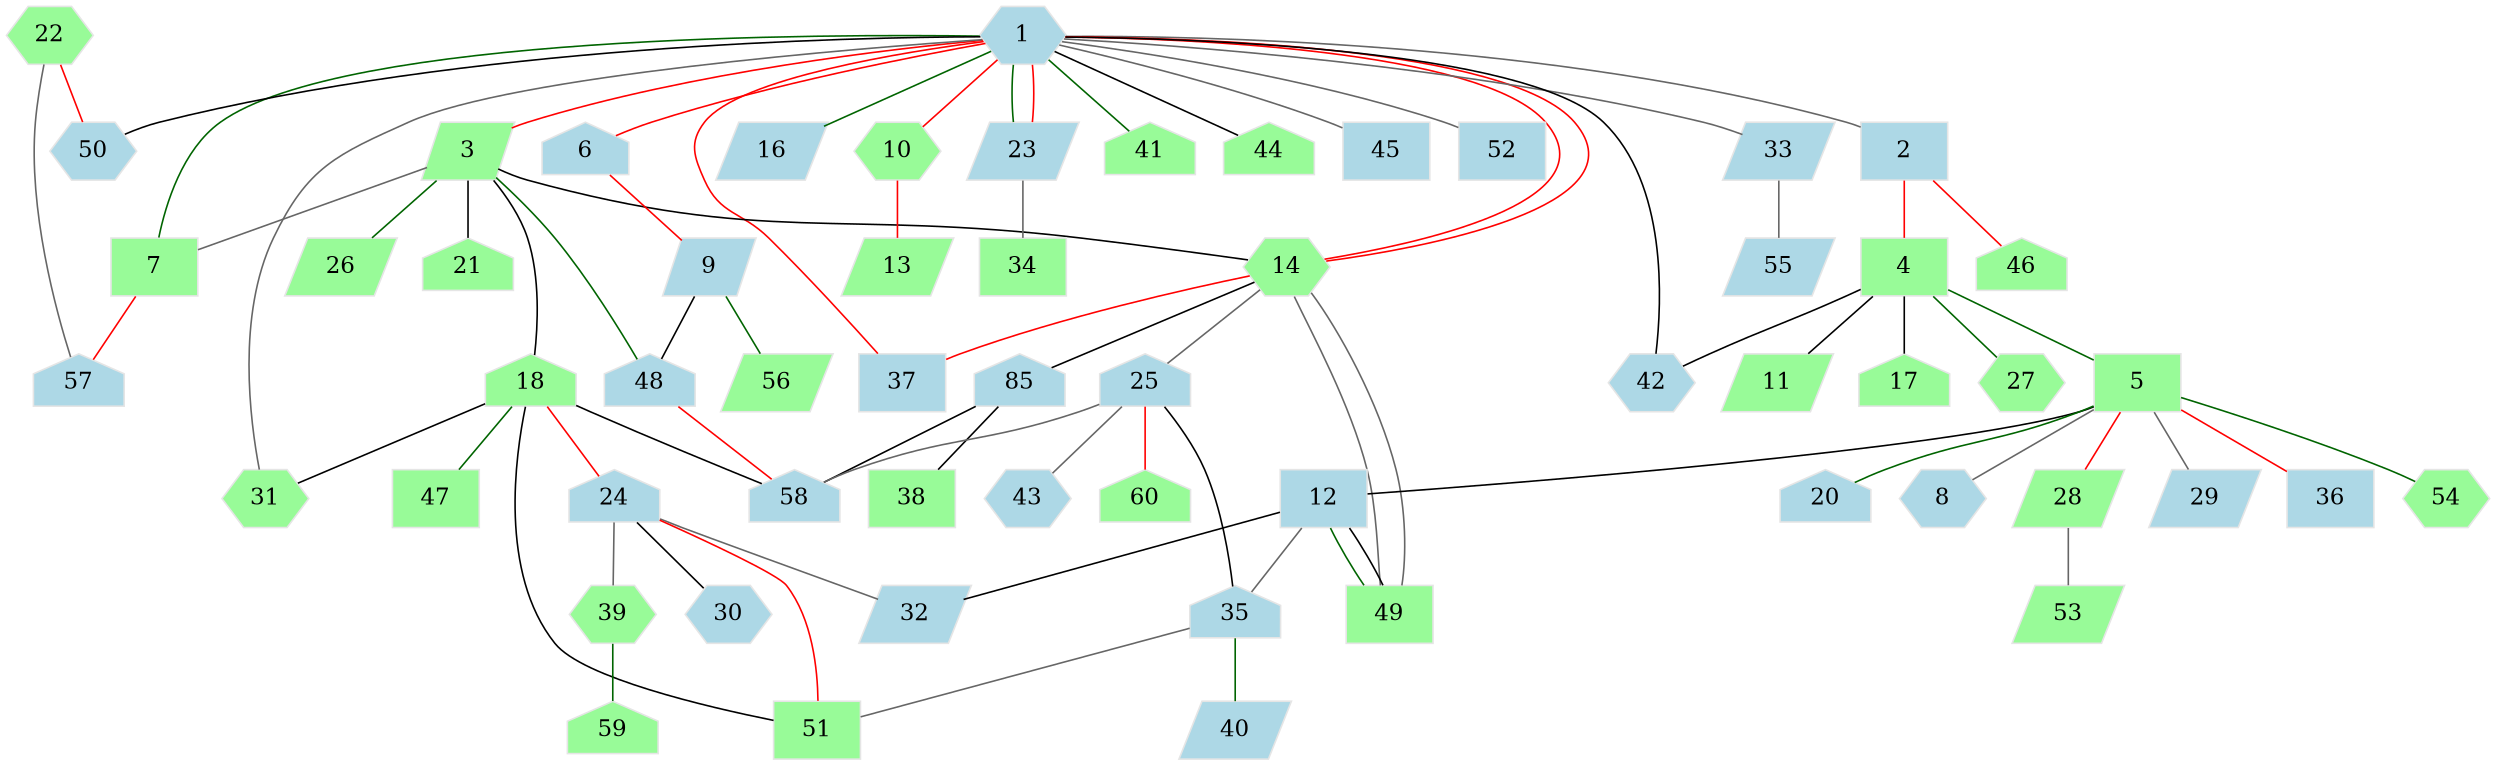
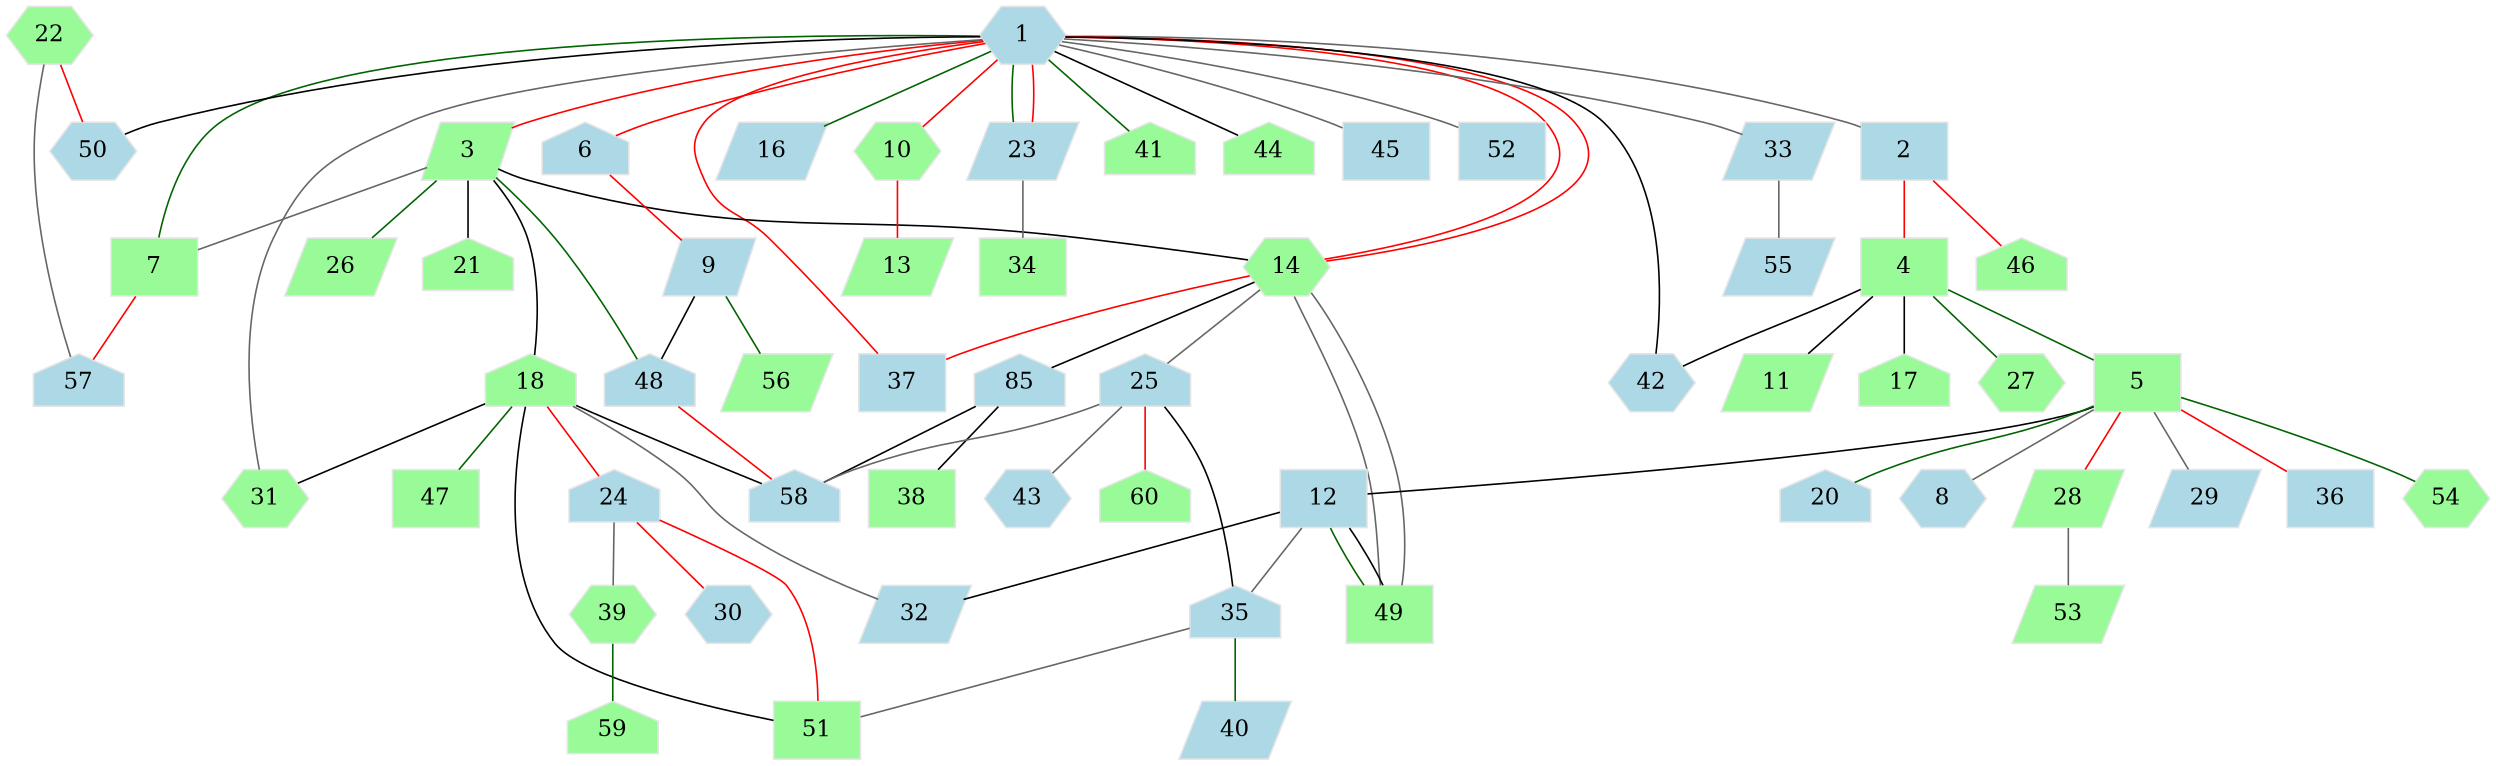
(670, 555) -> (670, 555)
(769, 560) -> (718, 514)
